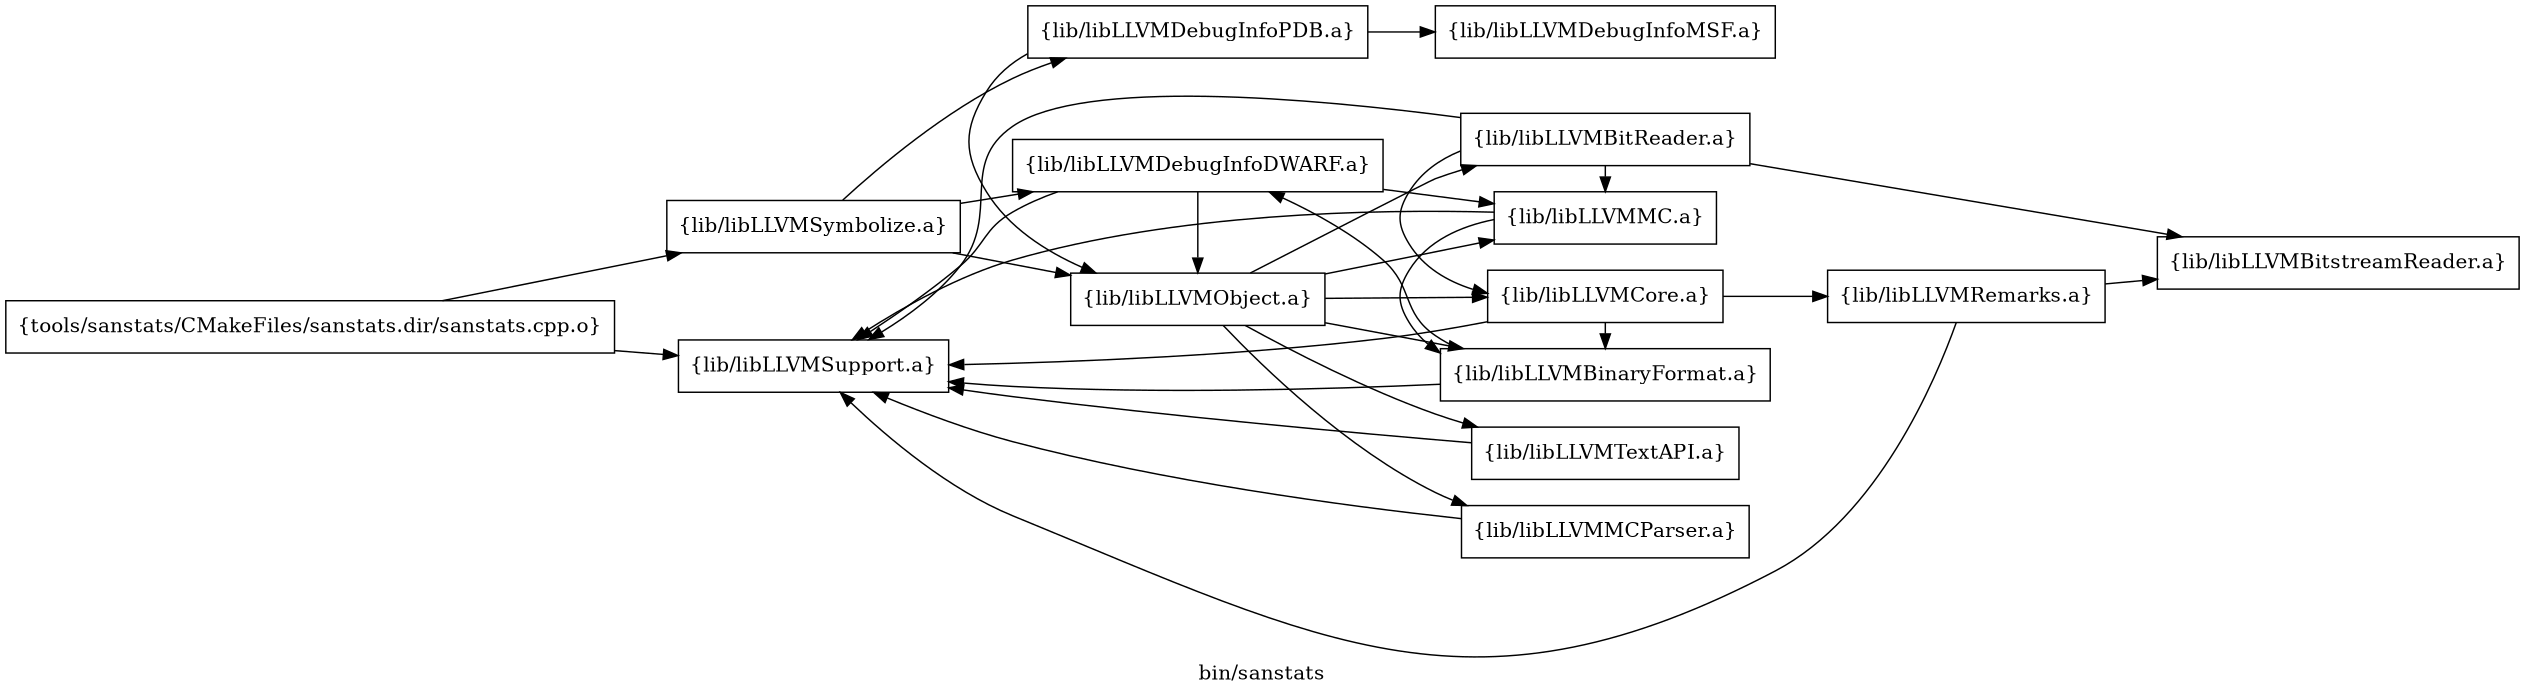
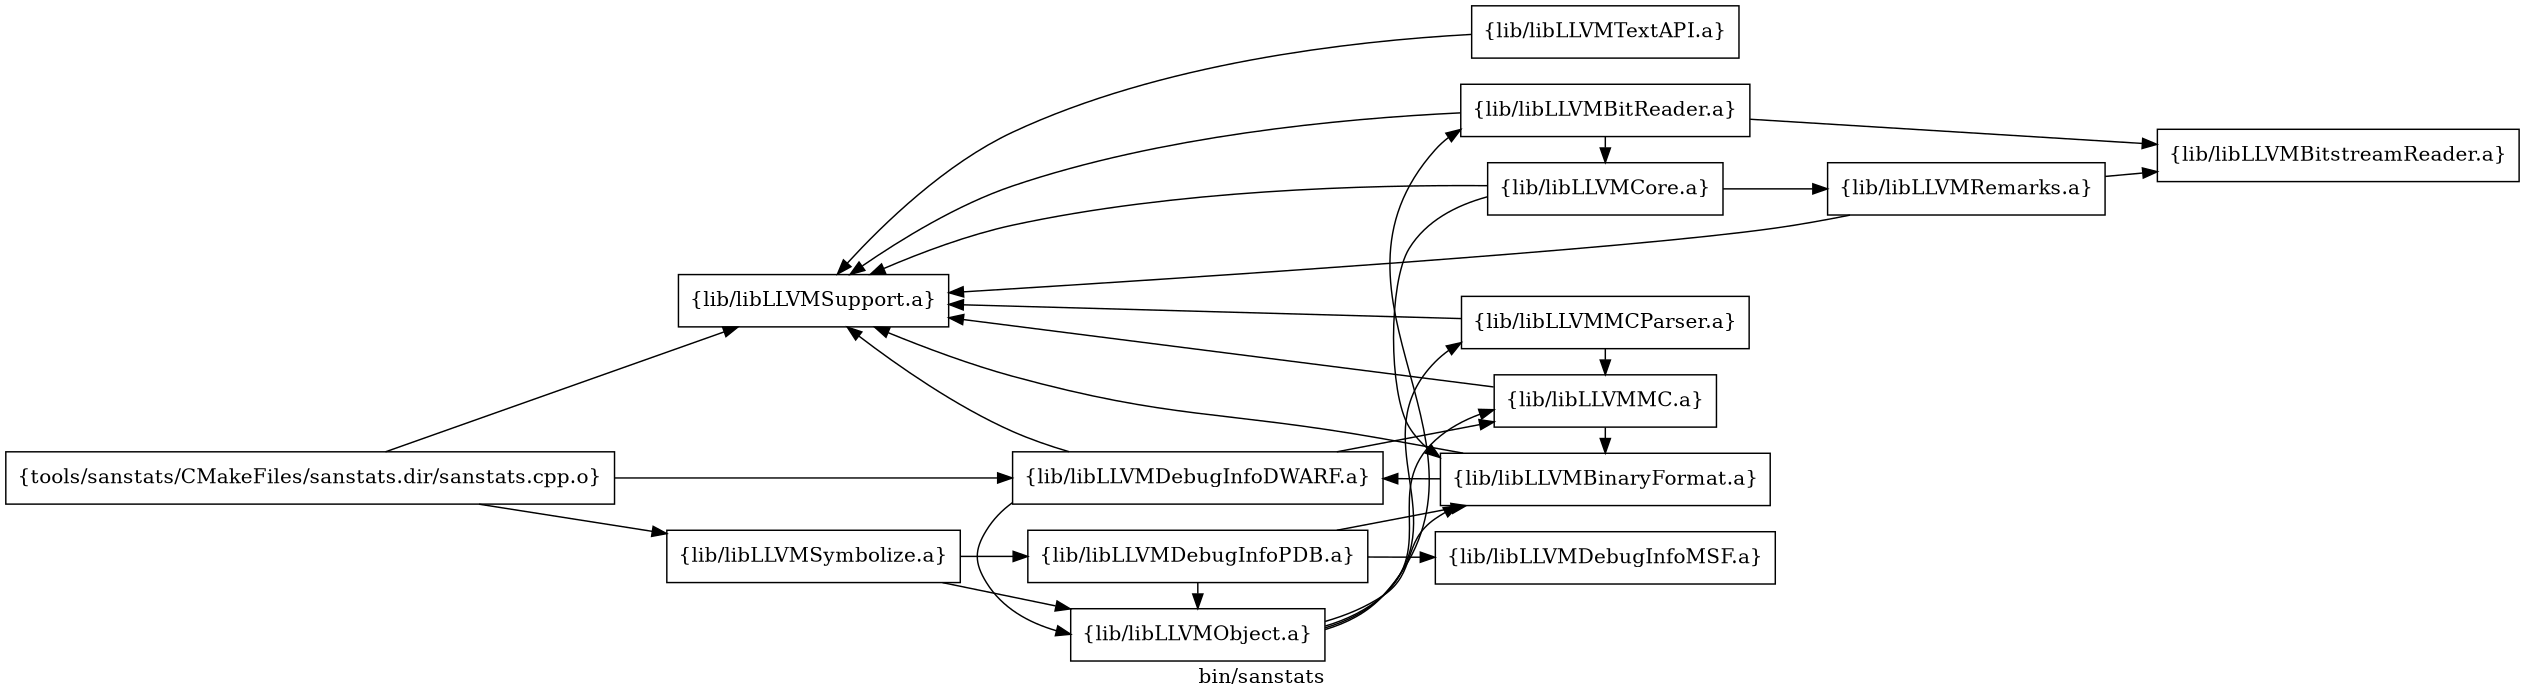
(1605, 171) -> (1605, 354)
(1001, 197) -> (806, 478)
(1391, 298) -> none
(1347, 377) -> none
none -> (1394, 519)
